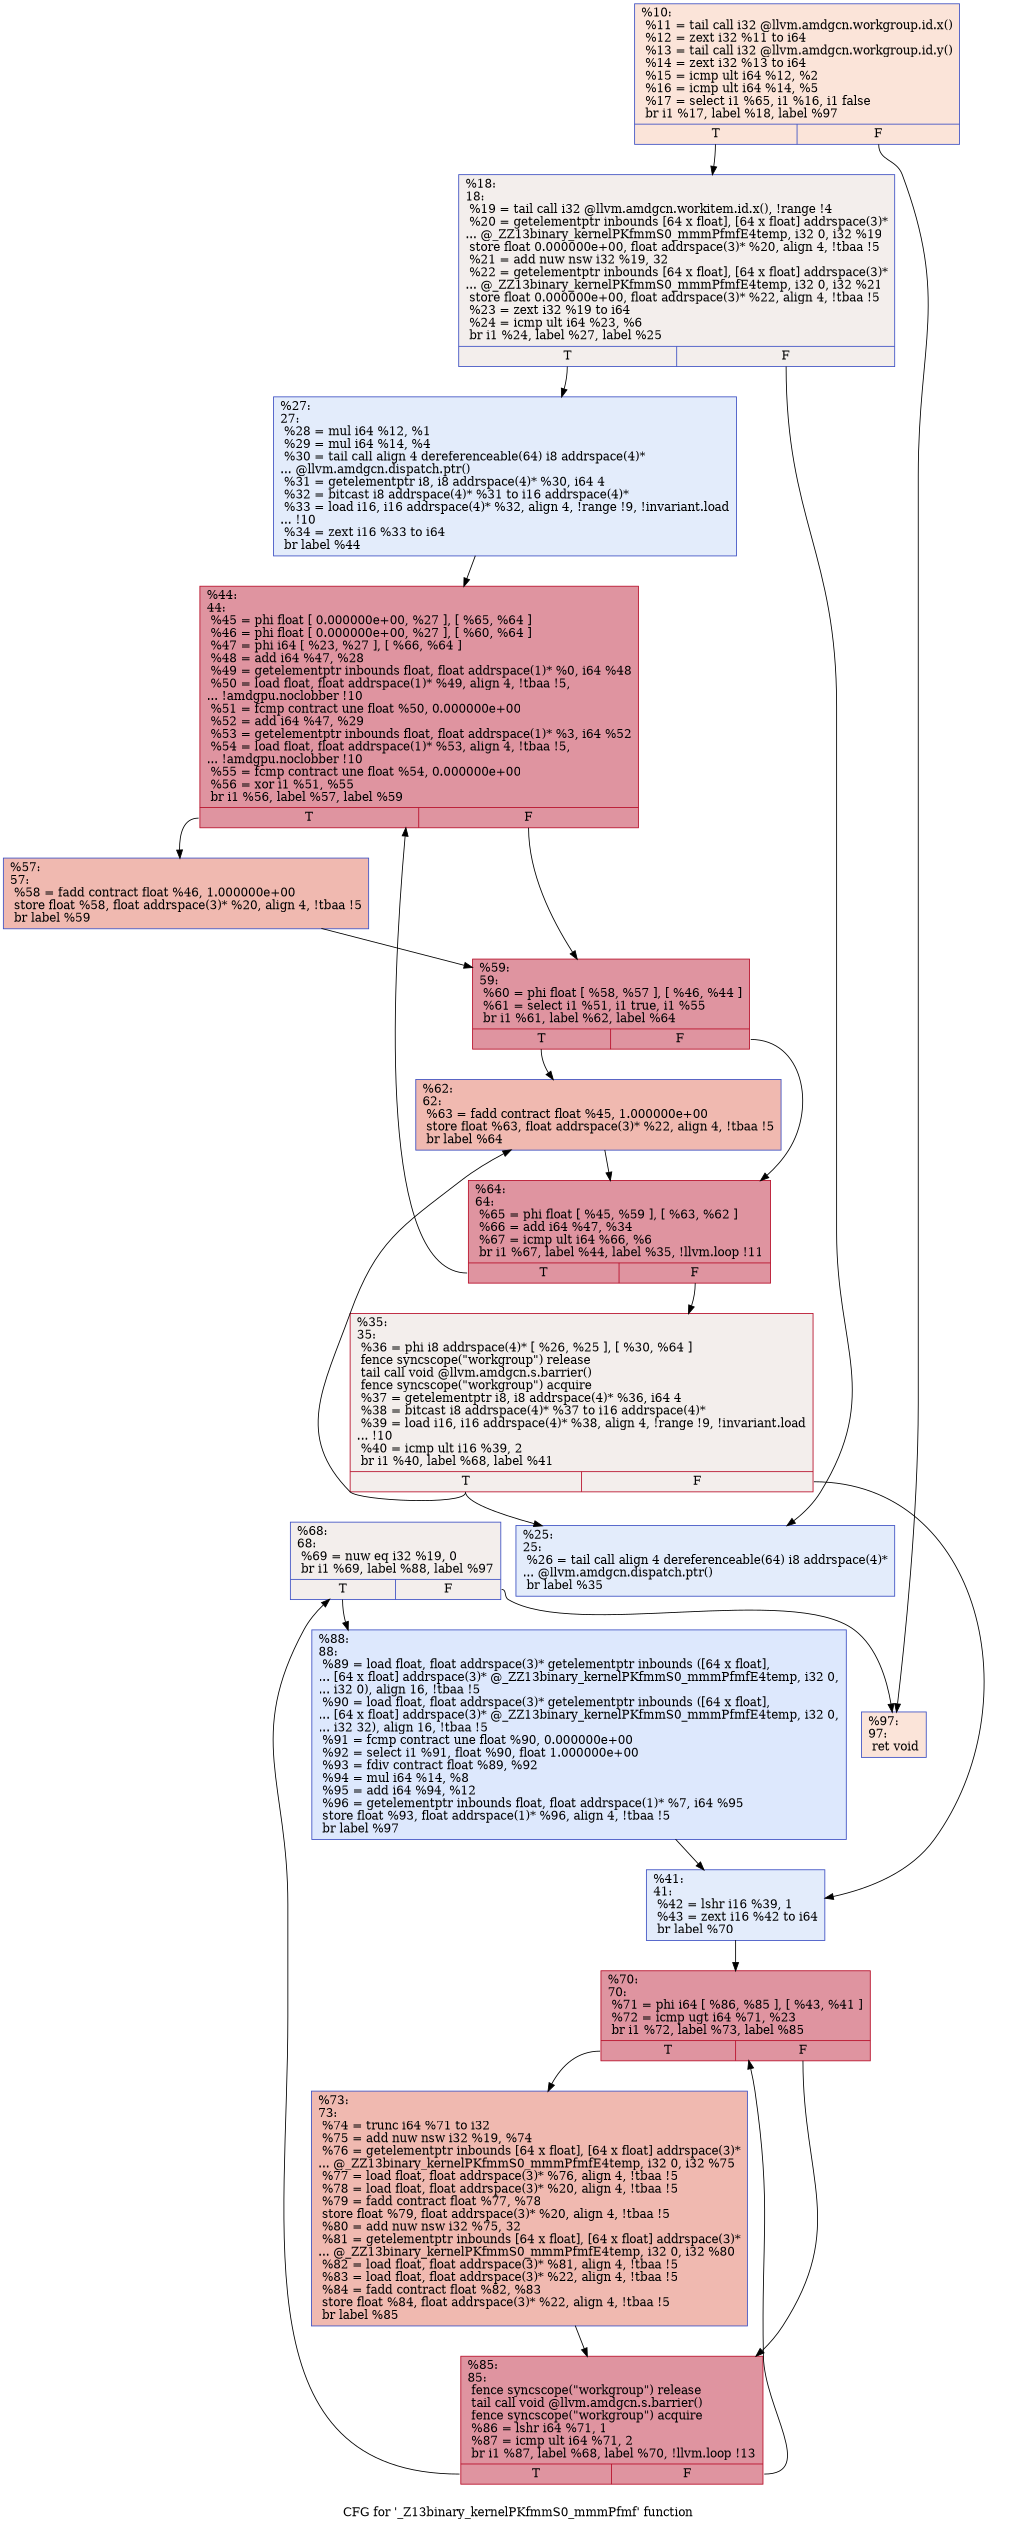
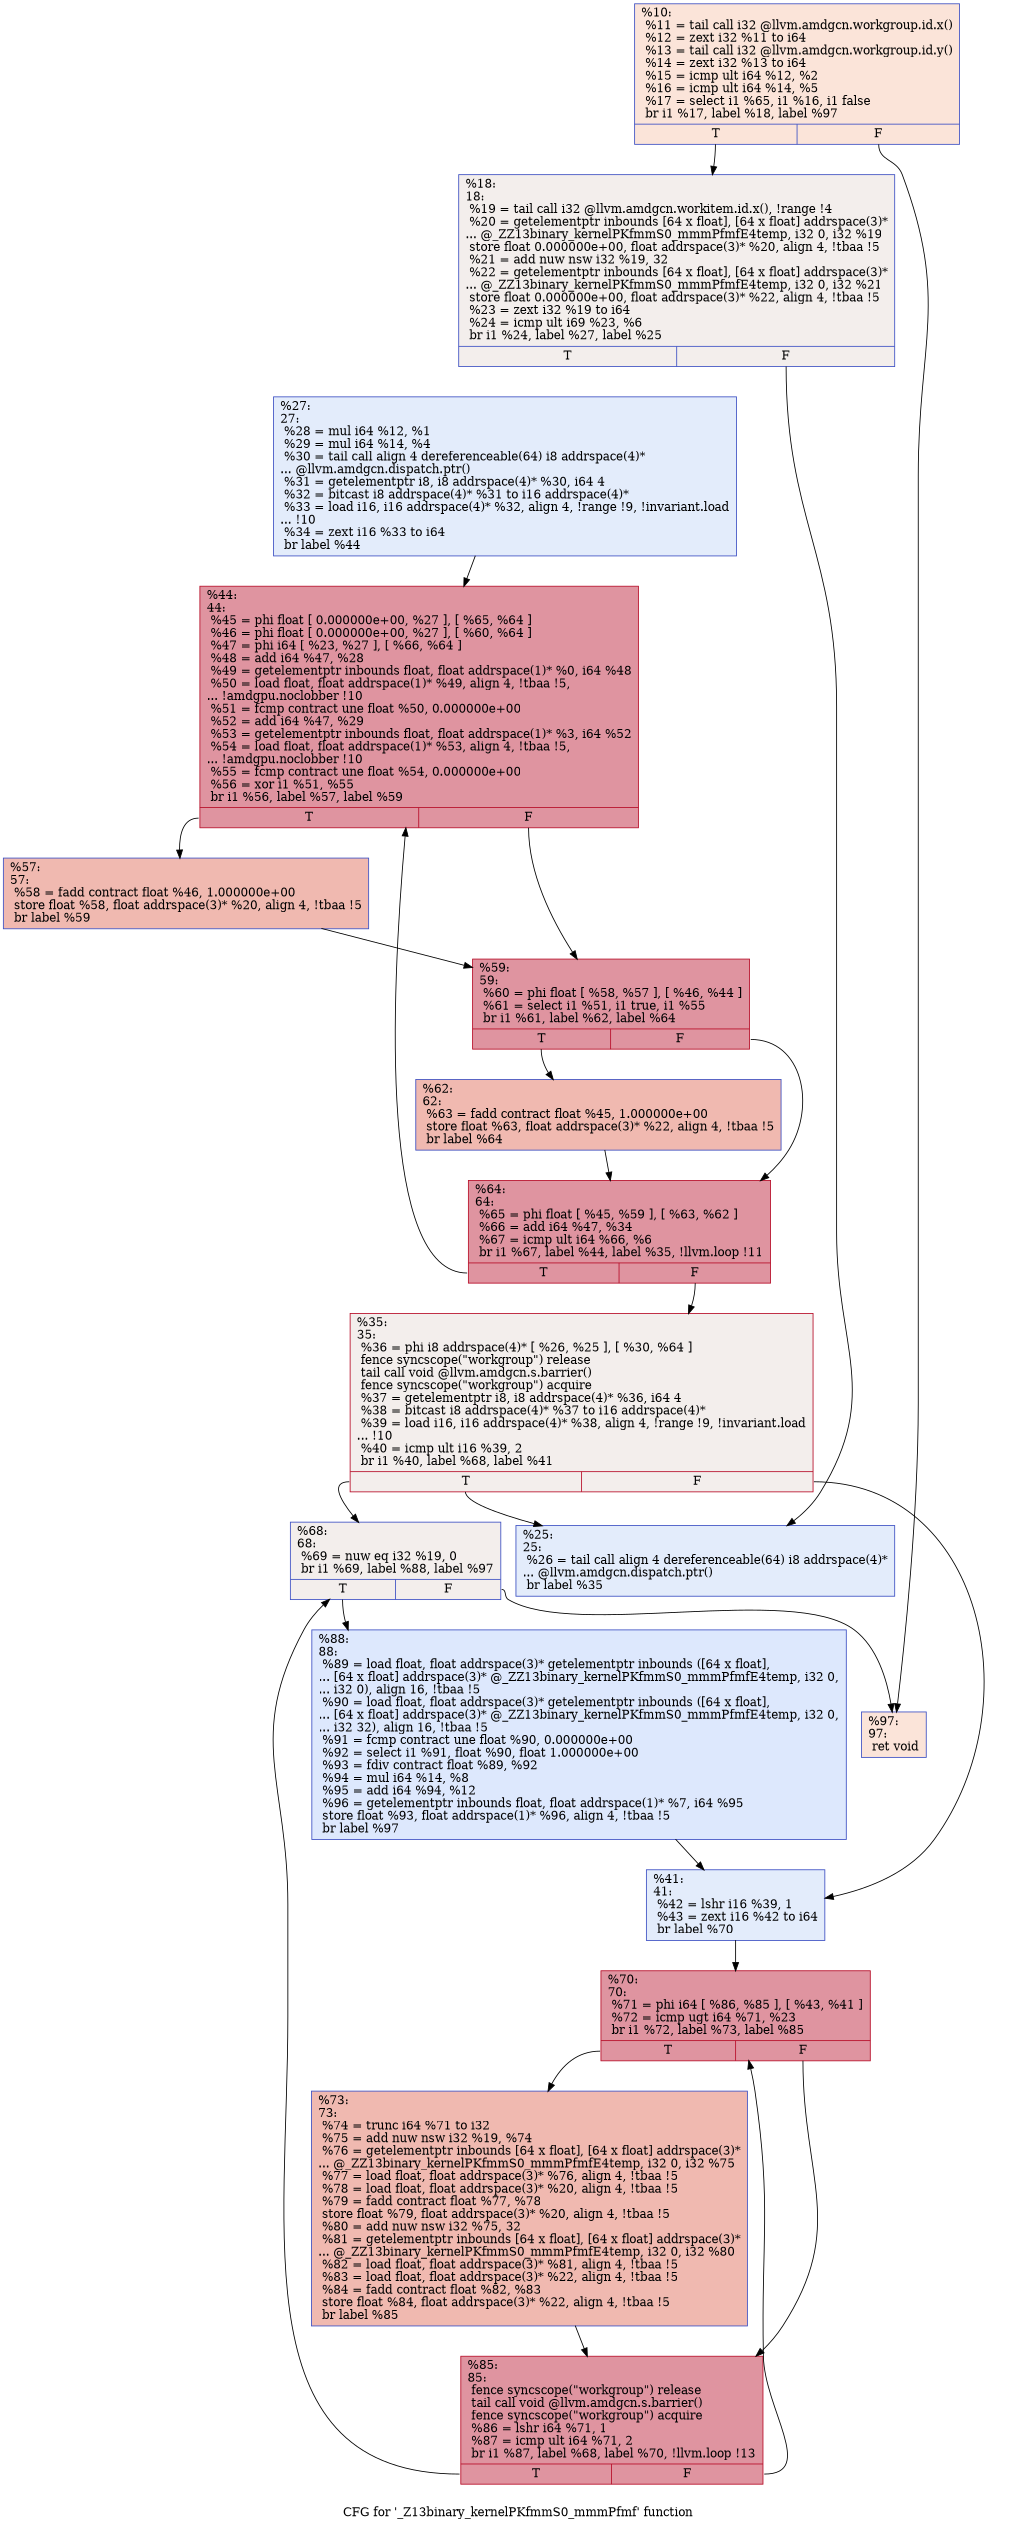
(554, 323) -> (554, 323)
(566, 378) -> none
(335, 1353) -> (341, 1497)
